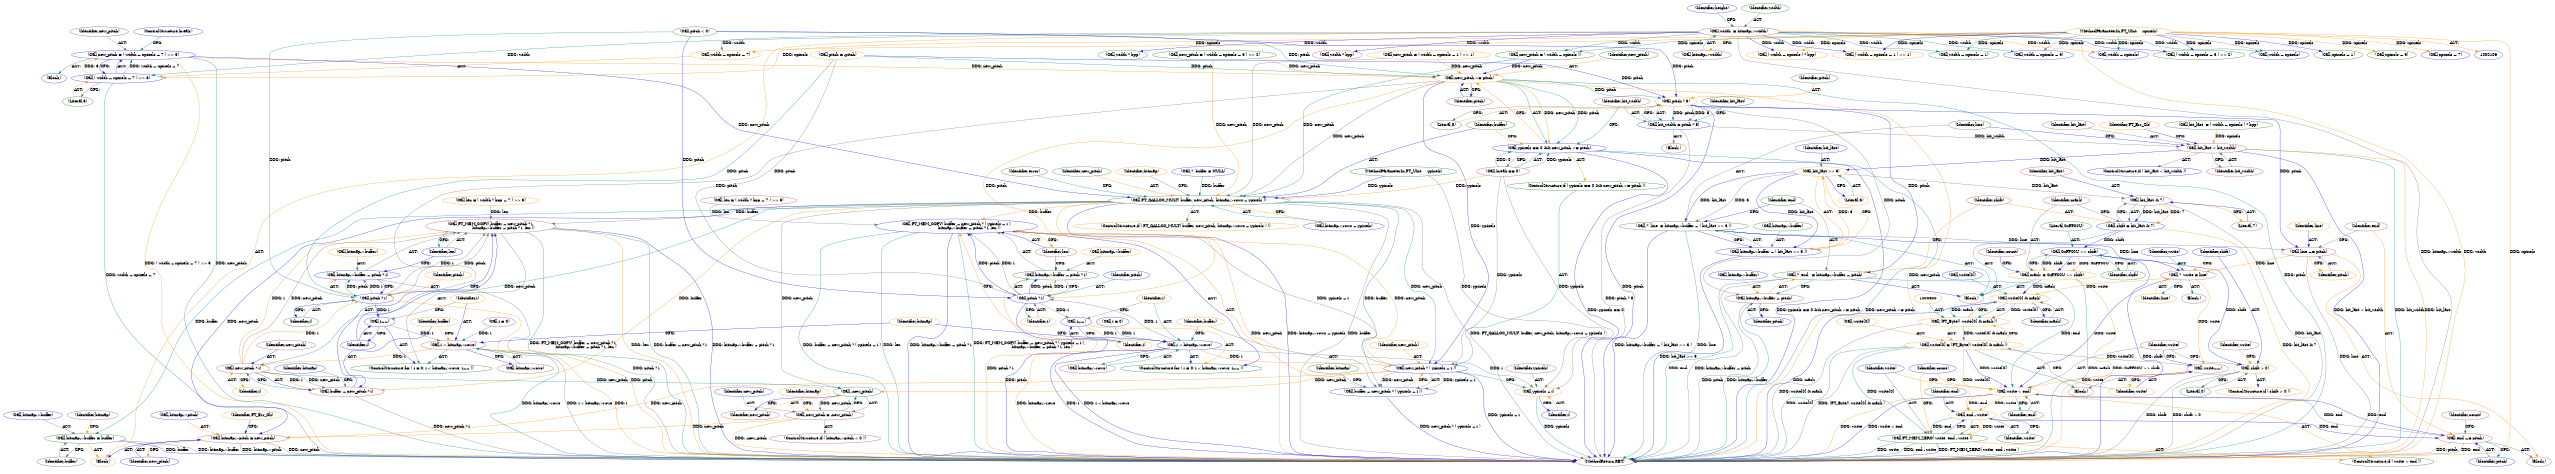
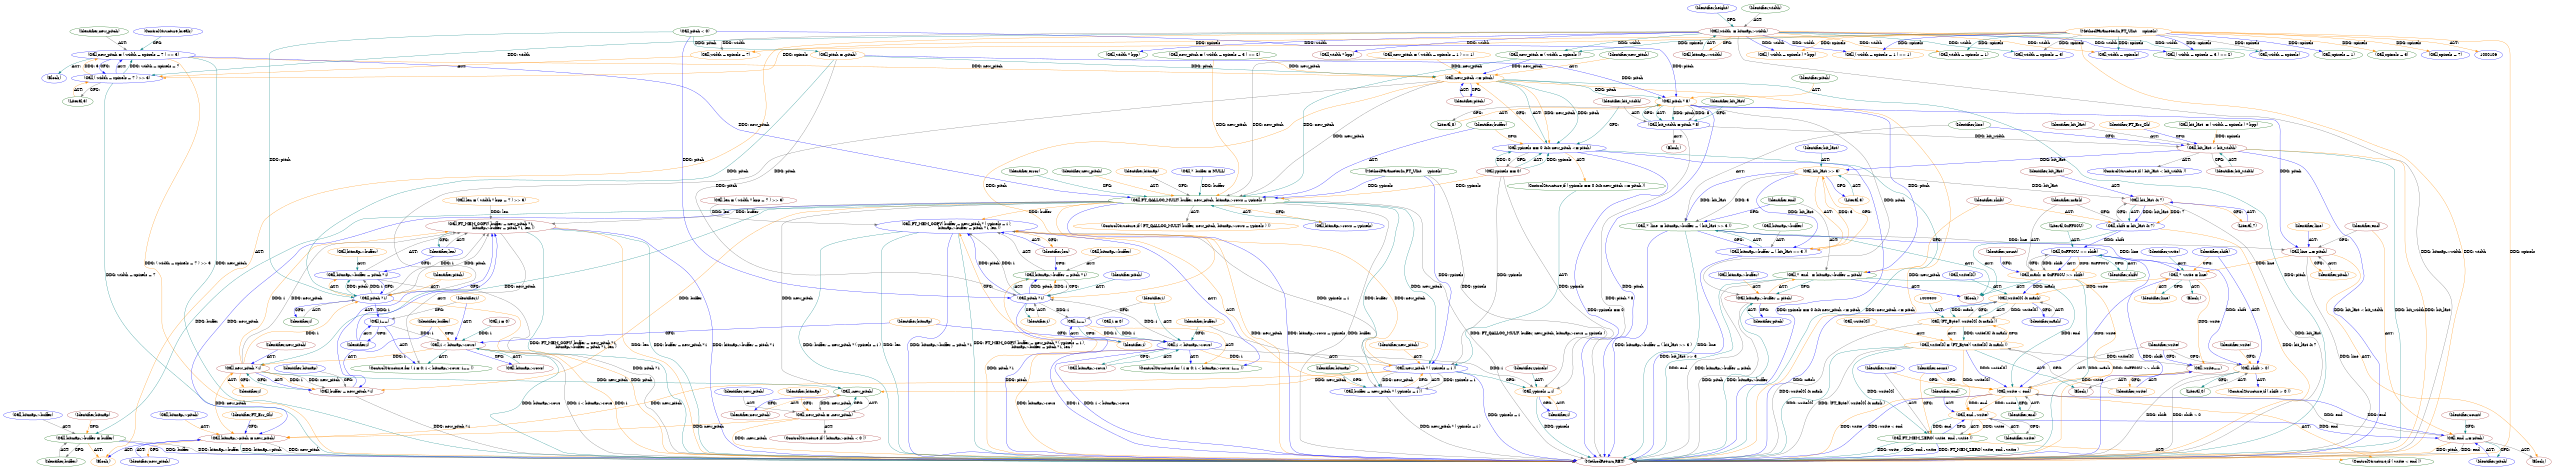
(1080, 35) -> (751, 49)
(1857, 45) -> (1857, 45)
(1503, 172) -> (1503, 172)
(1468, 215) -> (1435, 272)
none -> (215, 403)
(1472, 450) -> (1472, 450)
